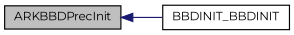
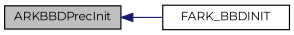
(226, 17) -> (226, 17)
